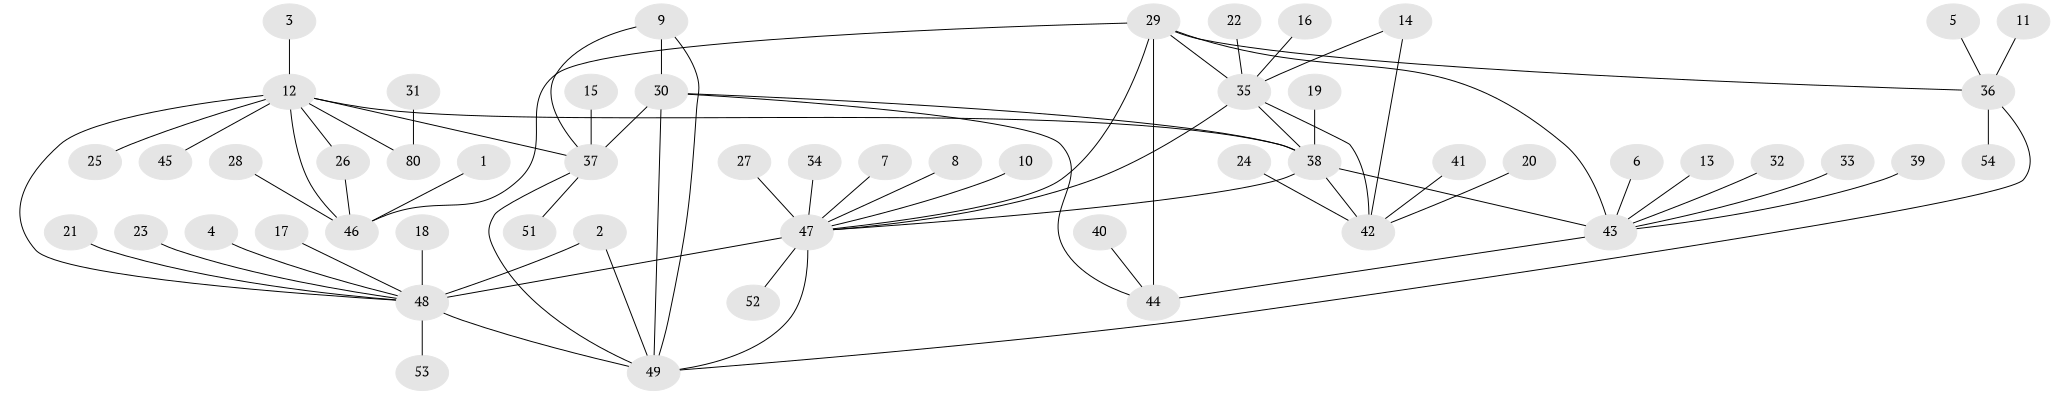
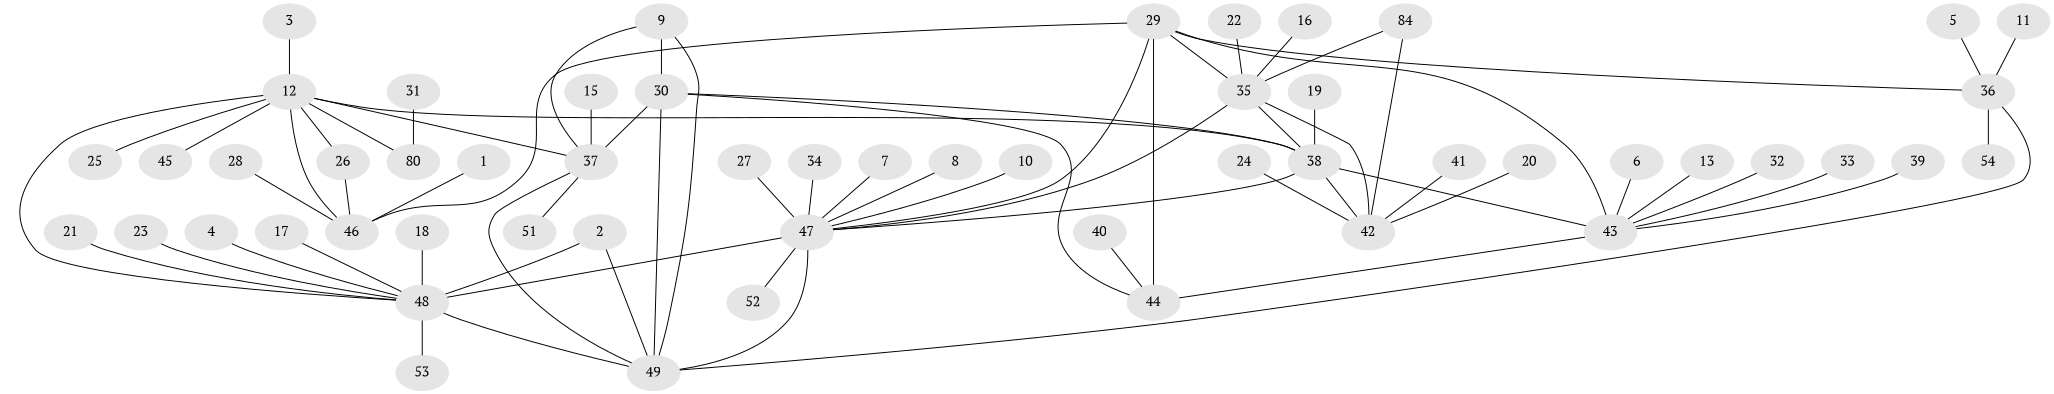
(1405, 21) -> (1405, 21)
